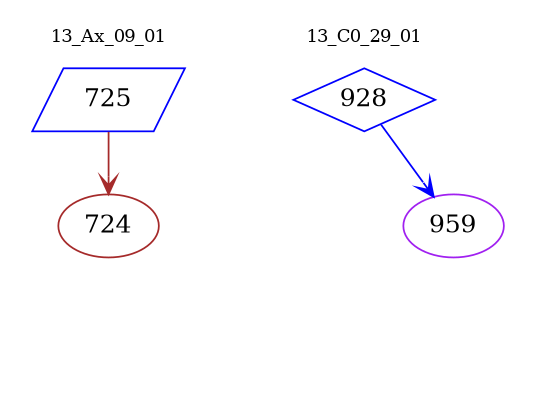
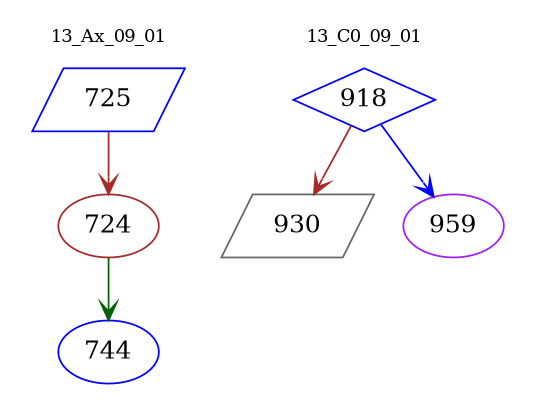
(364, 38) -> (364, 38)
(364, 100) -> (364, 100)
none -> (298, 226)
none -> (109, 352)
